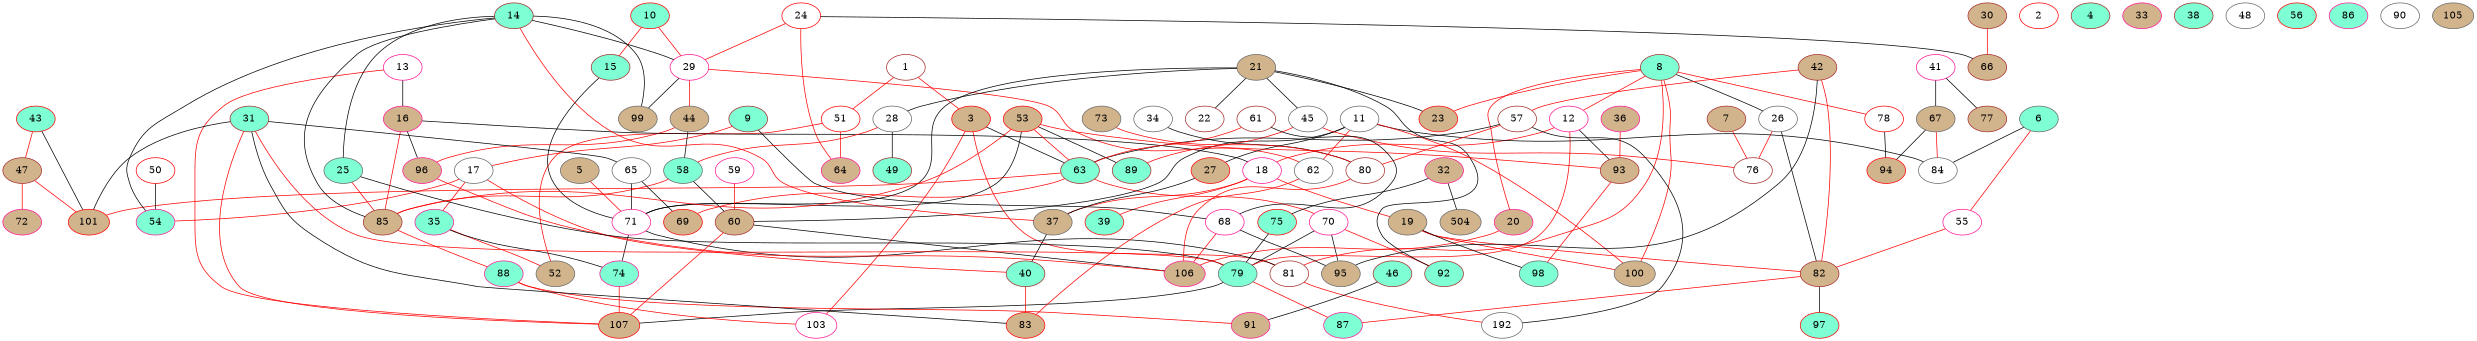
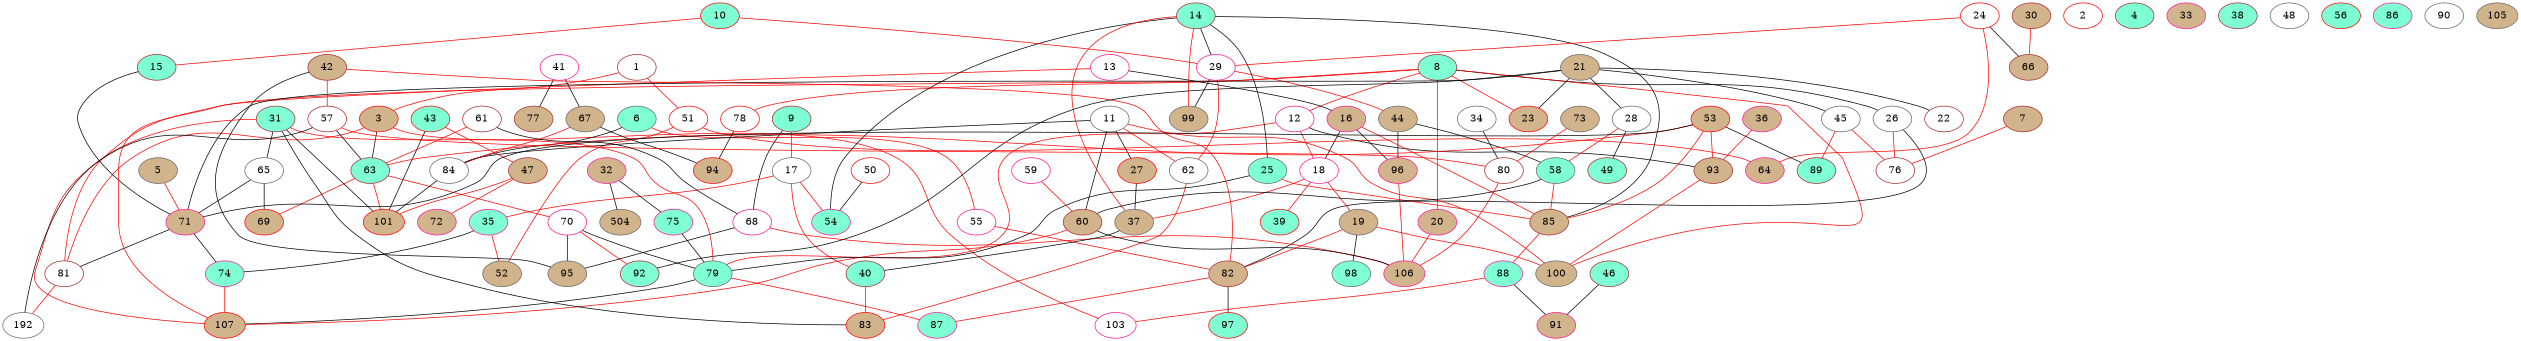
(614, 35) -> (1189, 67)
(556, 145) -> (1398, 145)
none -> (417, 196)
(631, 222) -> (185, 222)
(1277, 222) -> (673, 222)
(1579, 222) -> (1635, 222)
(999, 311) -> (1530, 300)
